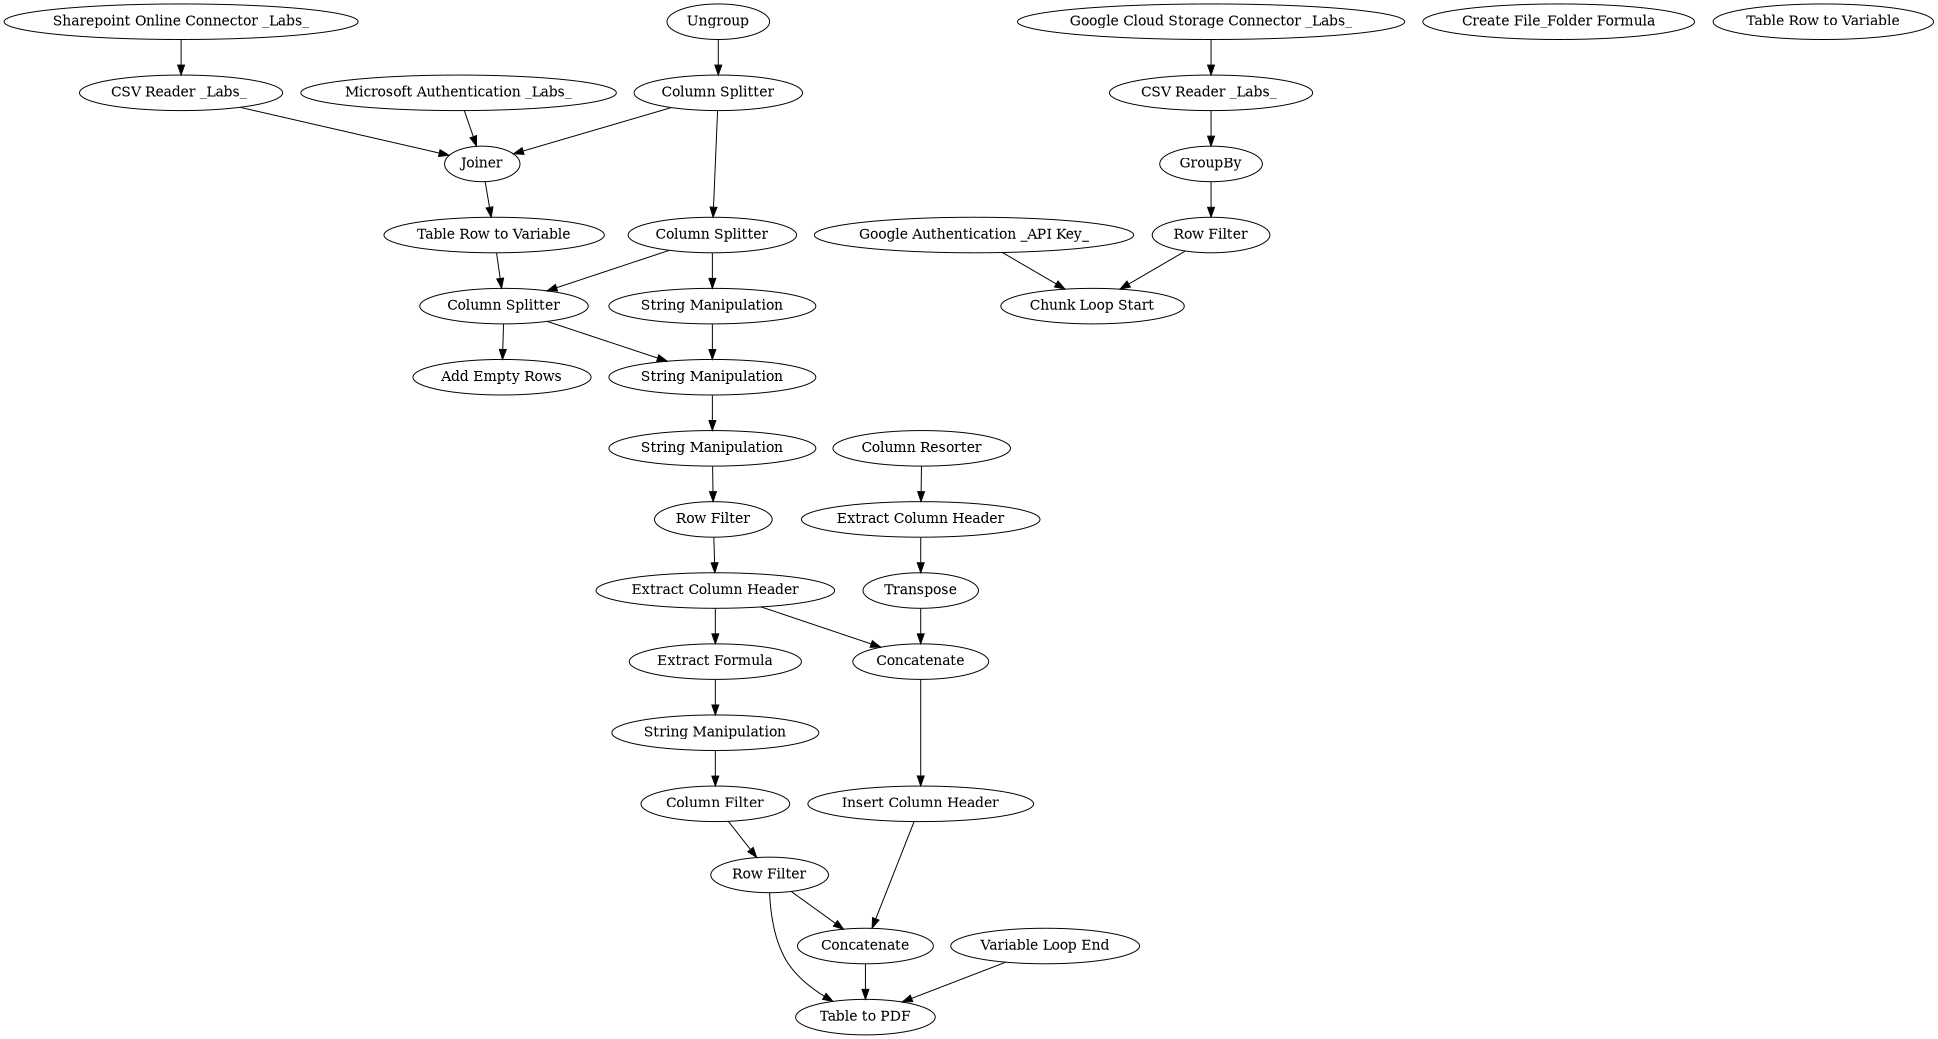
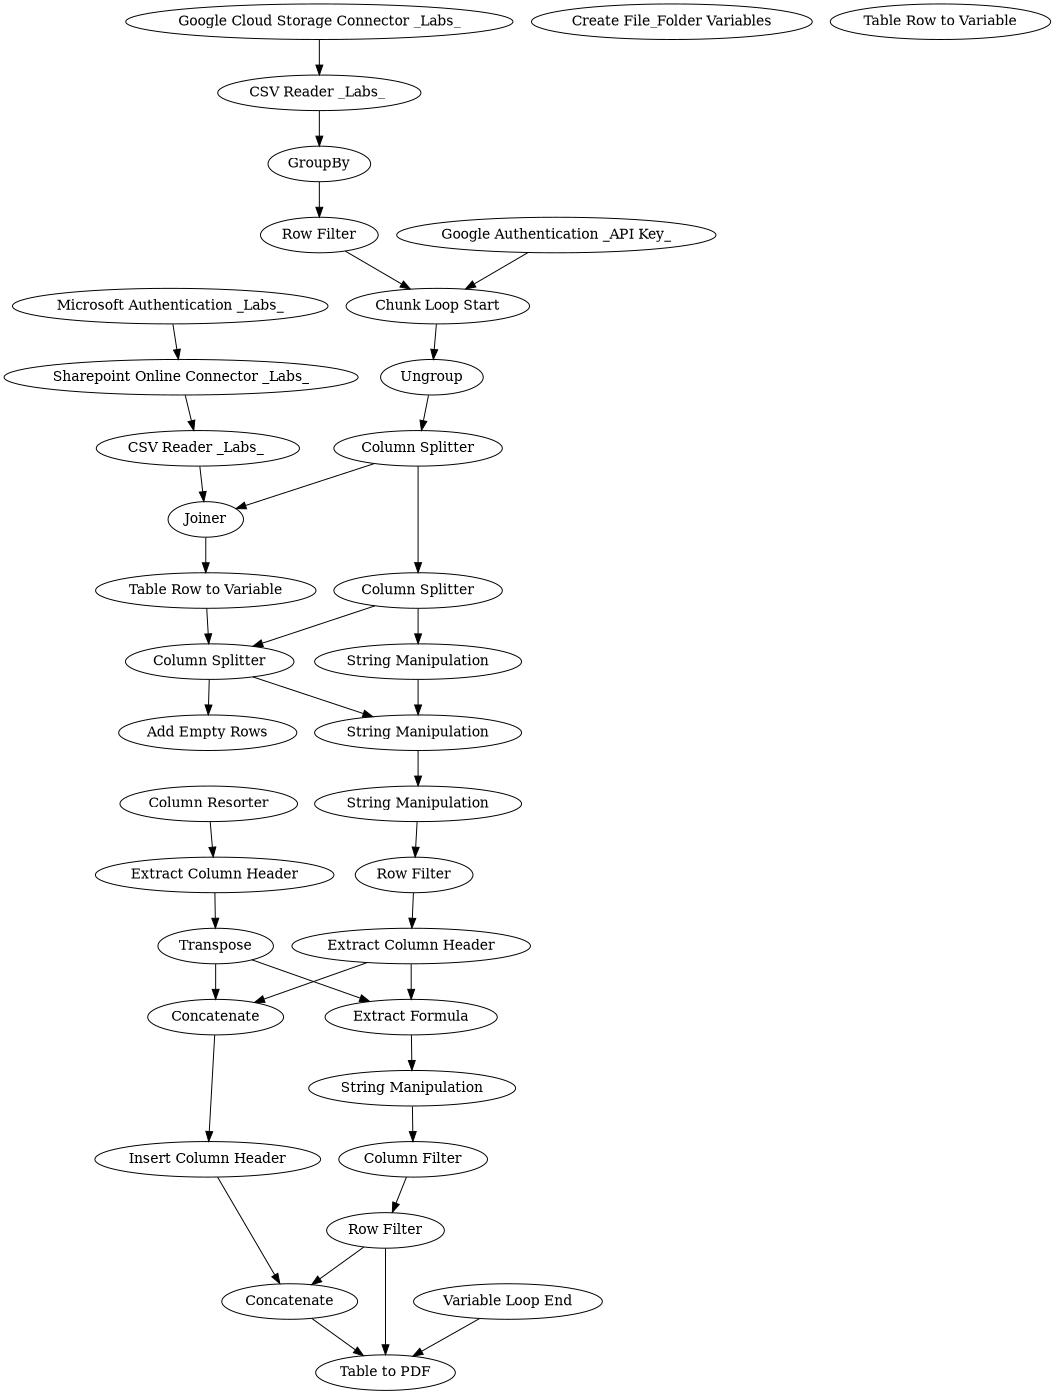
(1559, 22) -> (672, 22)
(469, 124) -> (175, 337)
none -> (435, 337)
none -> (303, 978)
